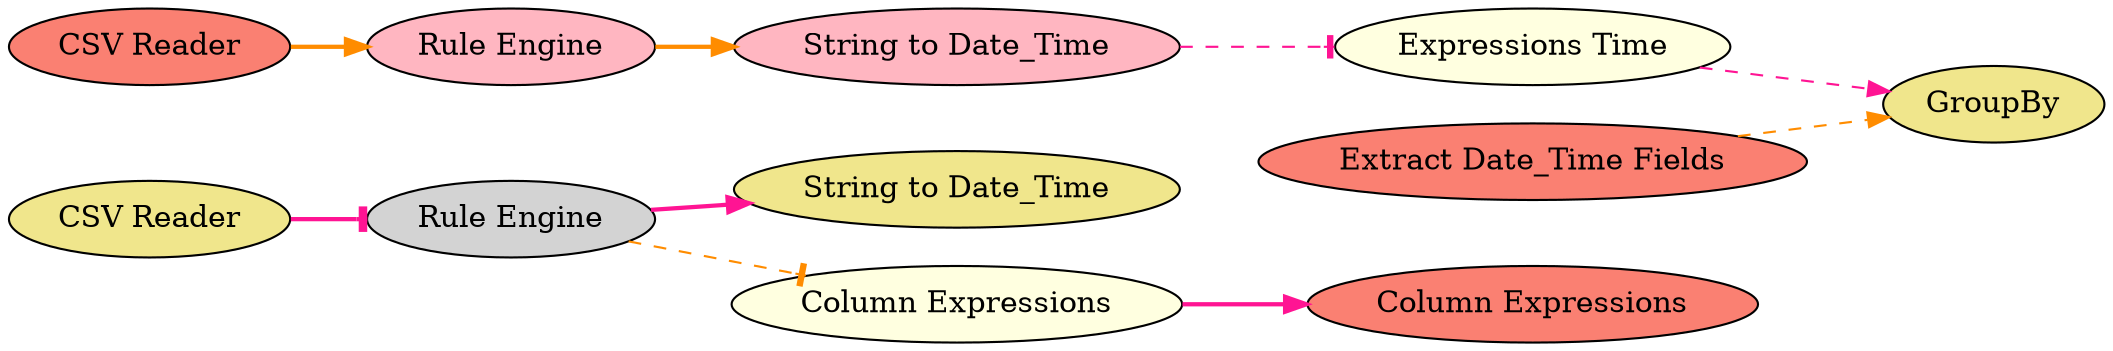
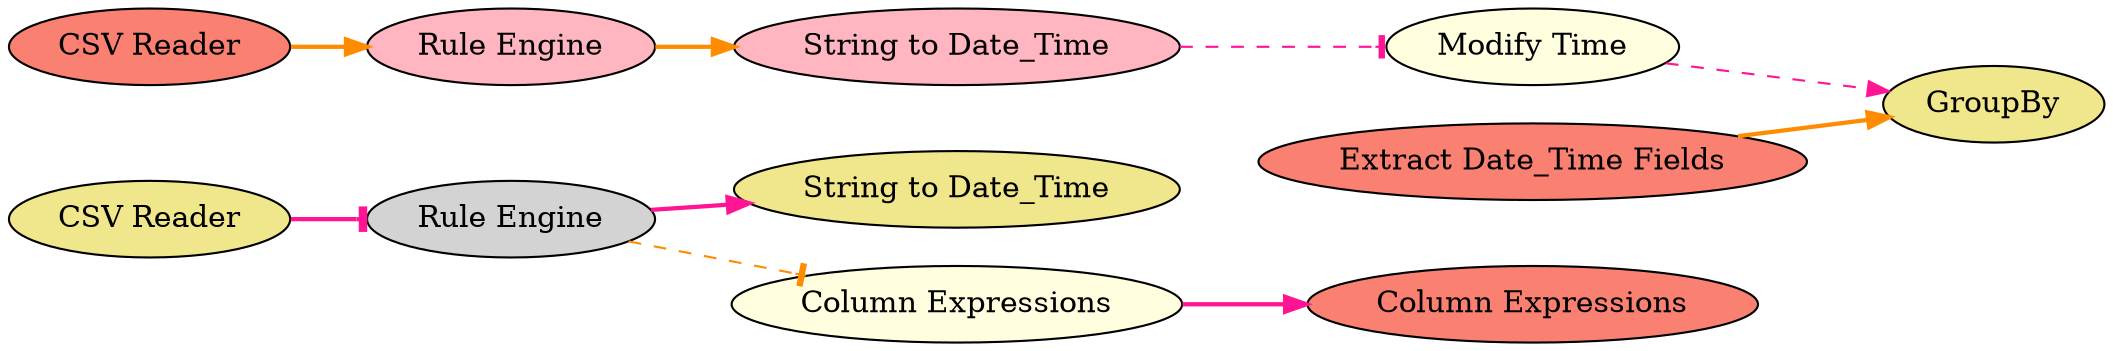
(1533, 47) -> (1533, 47)
(1803, 128) -> (1803, 128)
